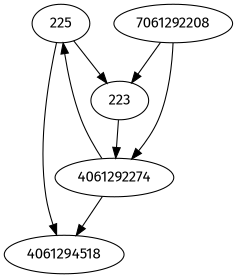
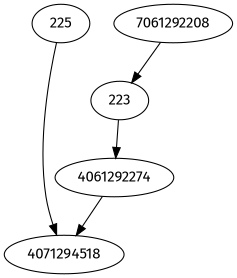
(87, 58) -> none
(165, 100) -> none
(77, 108) -> none
(64, 255) -> (64, 255)
